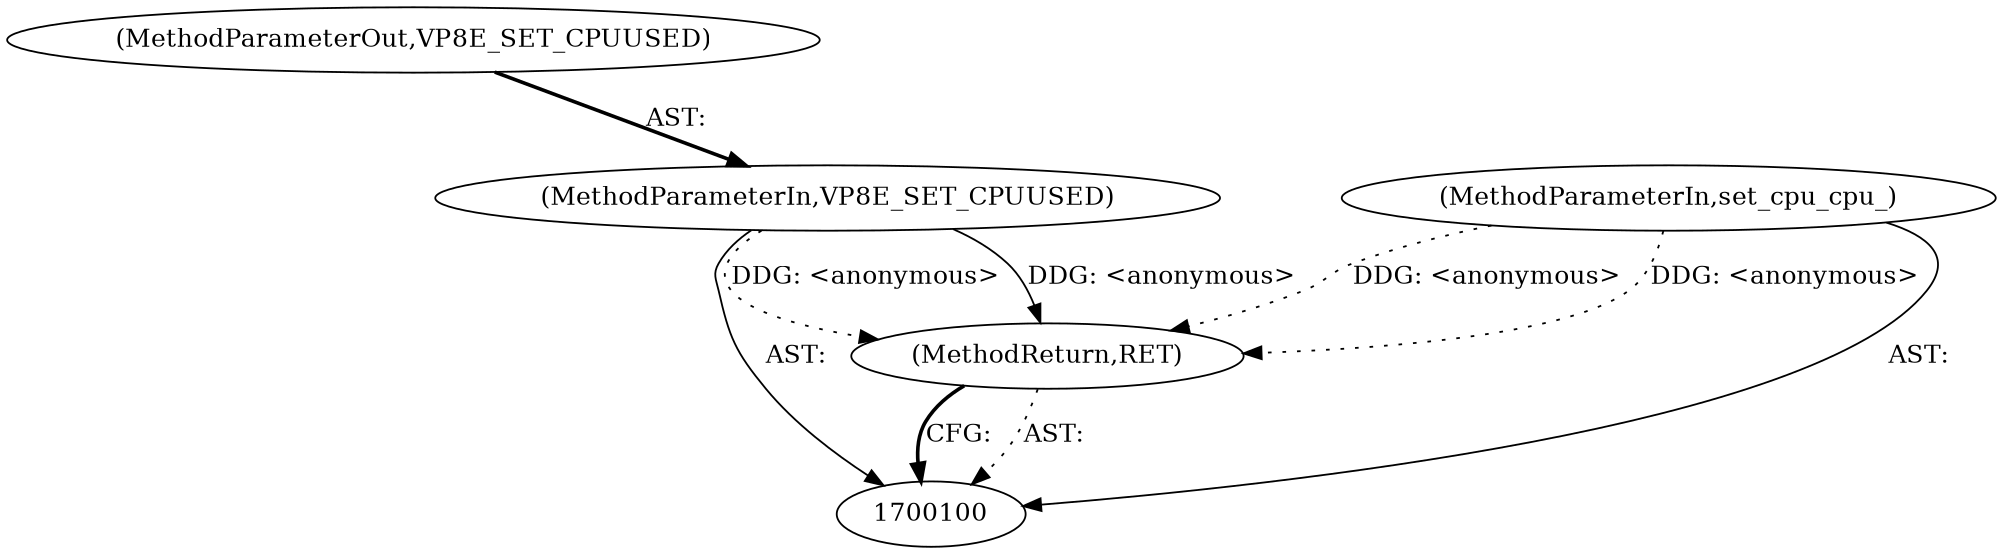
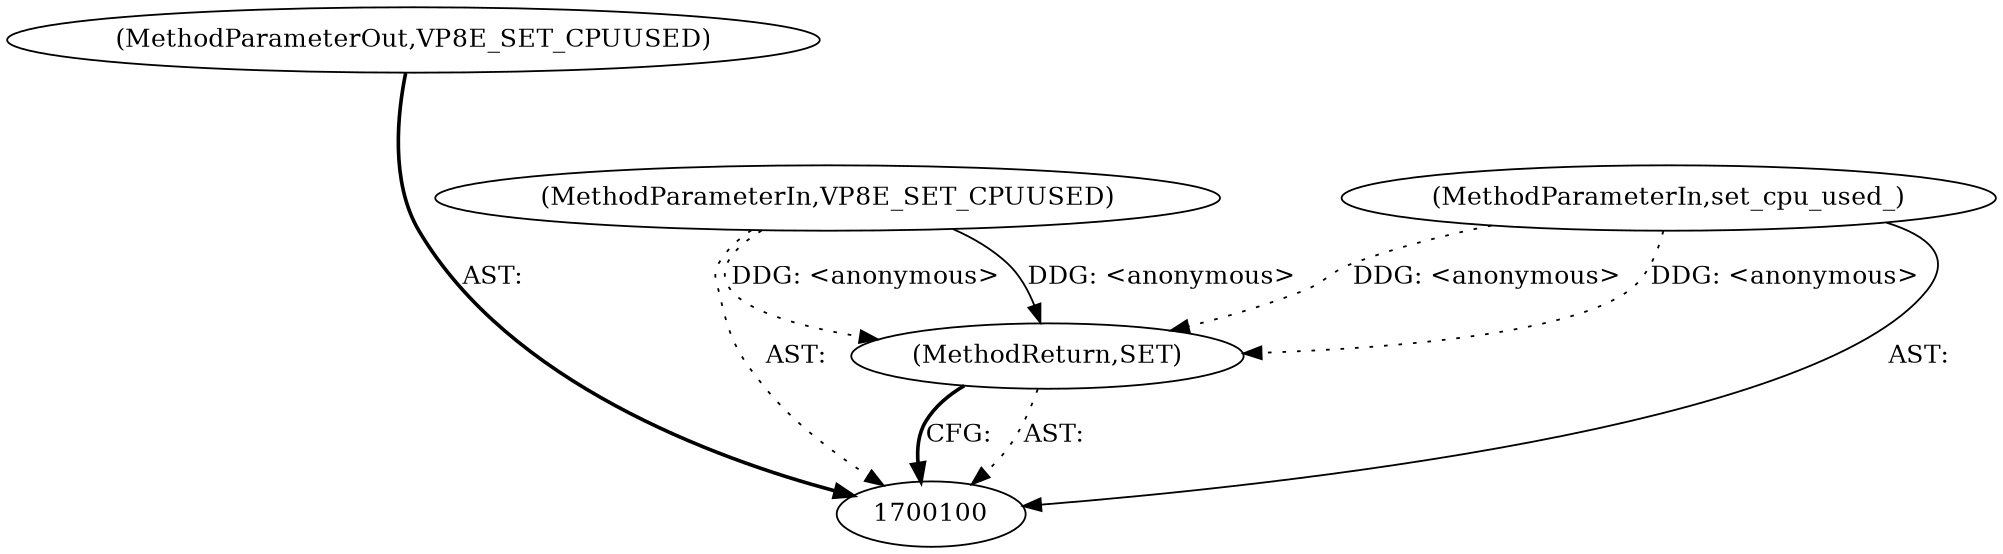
(612, 116) -> (535, 354)
(1669, 198) -> (1669, 198)
(1047, 356) -> (1047, 356)
(750, 369) -> (750, 369)
